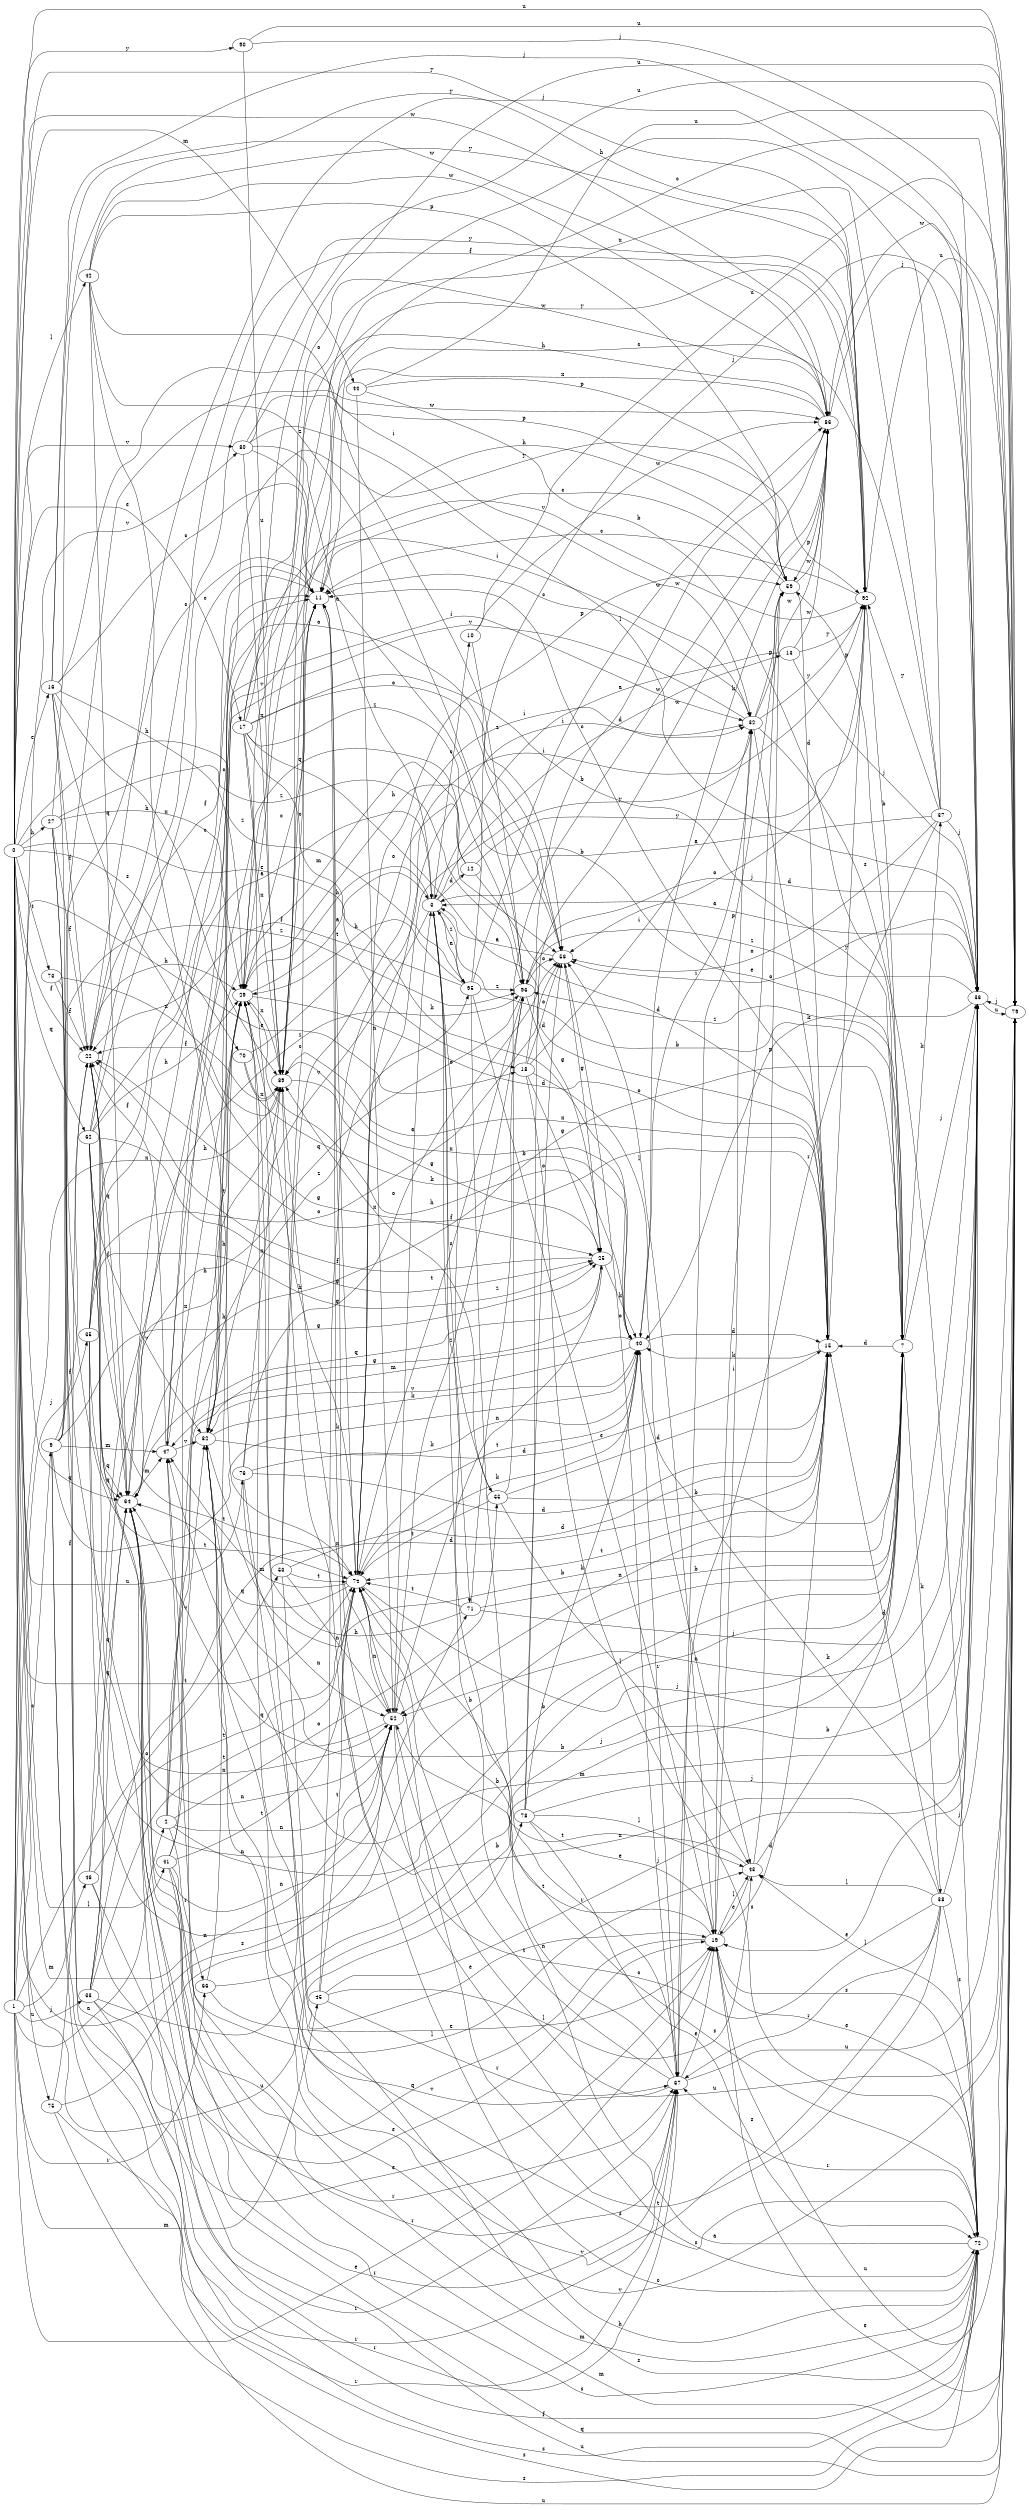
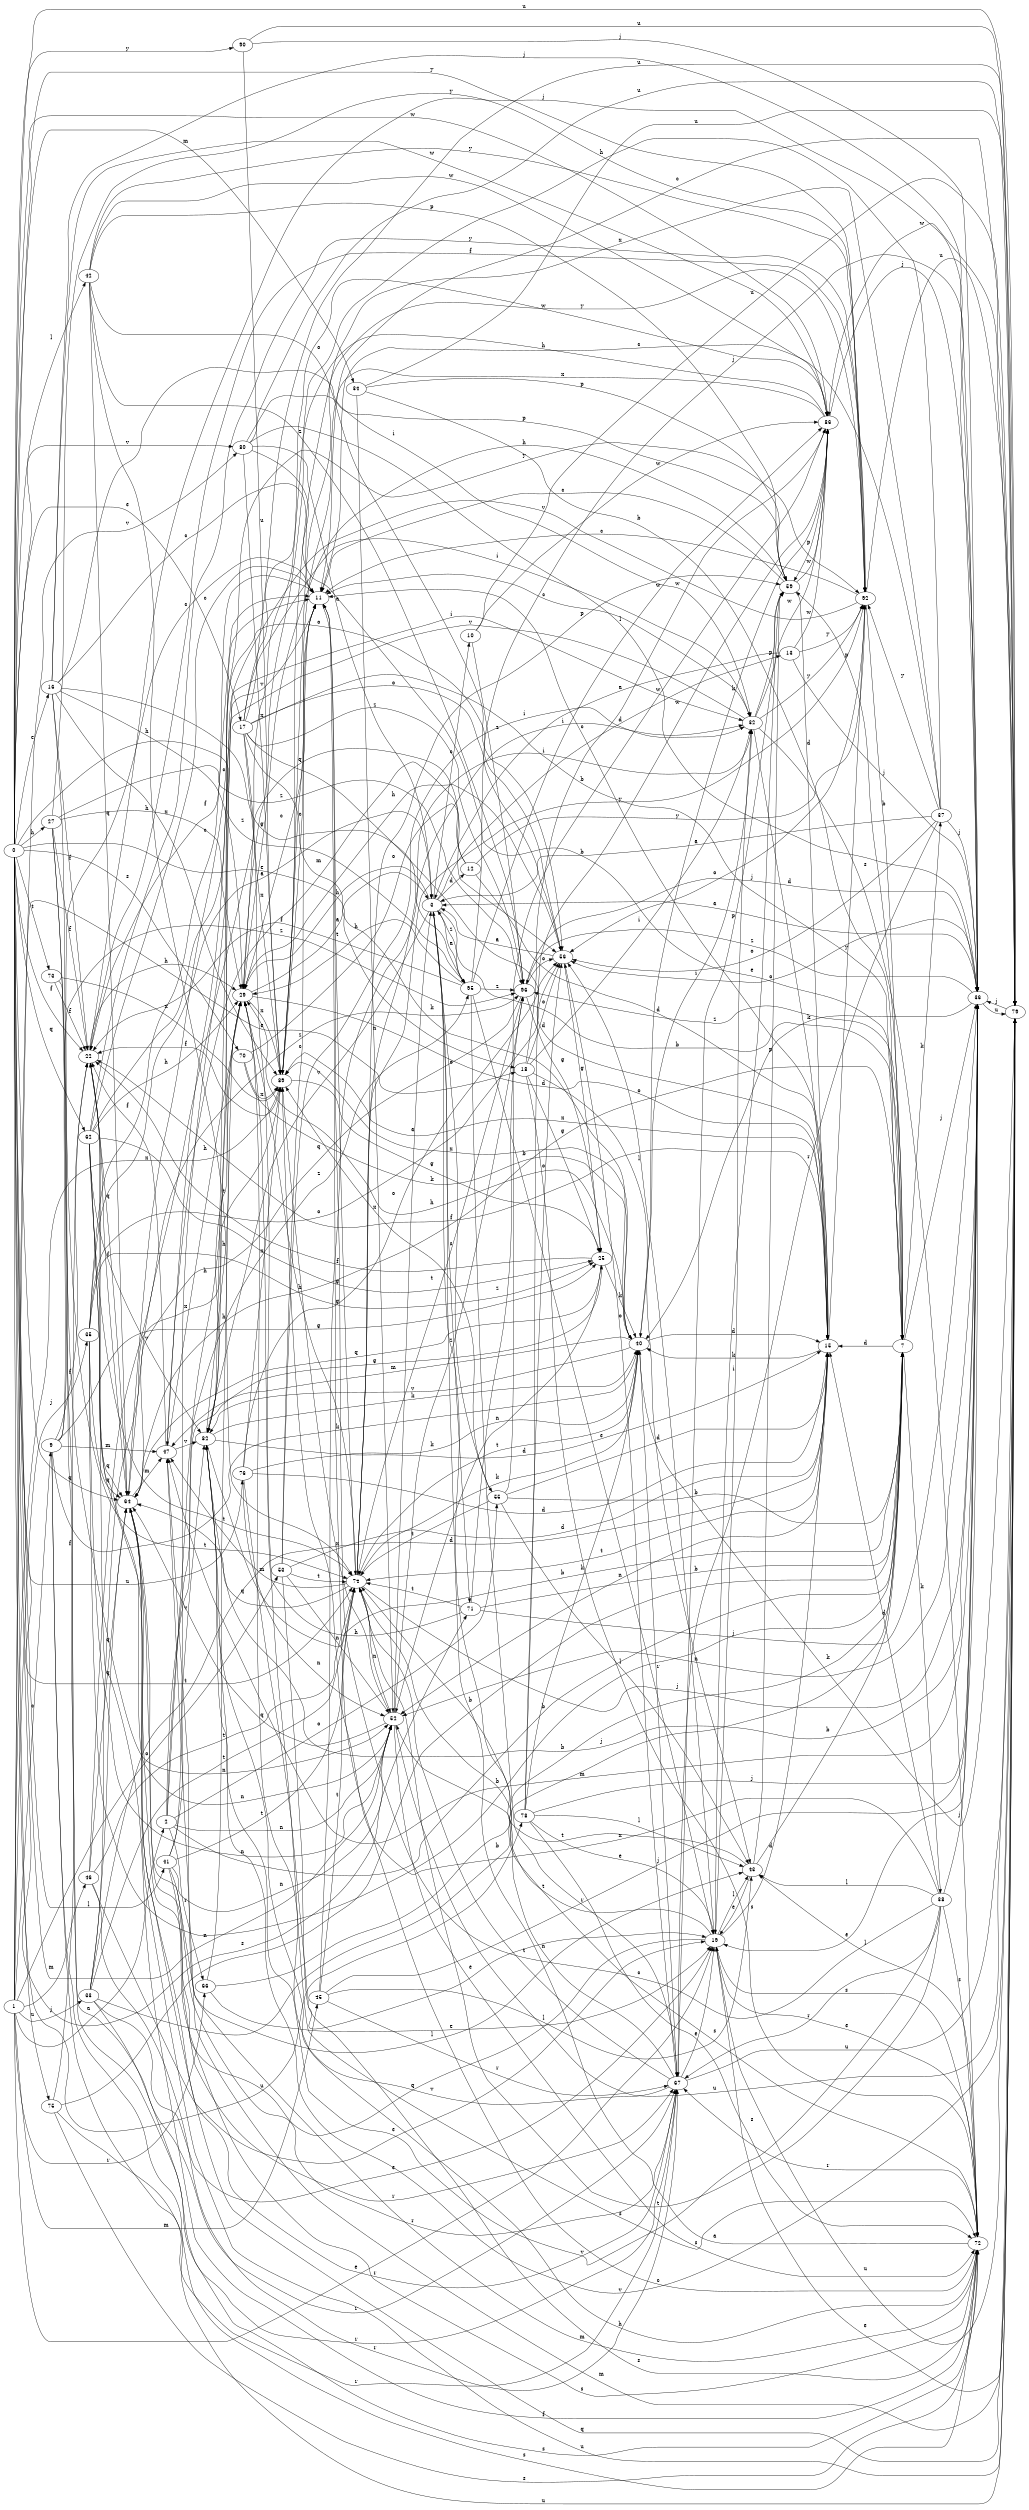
(356, 389) -> (356, 389)
(104, 601) -> none
(217, 1090) -> (273, 837)
